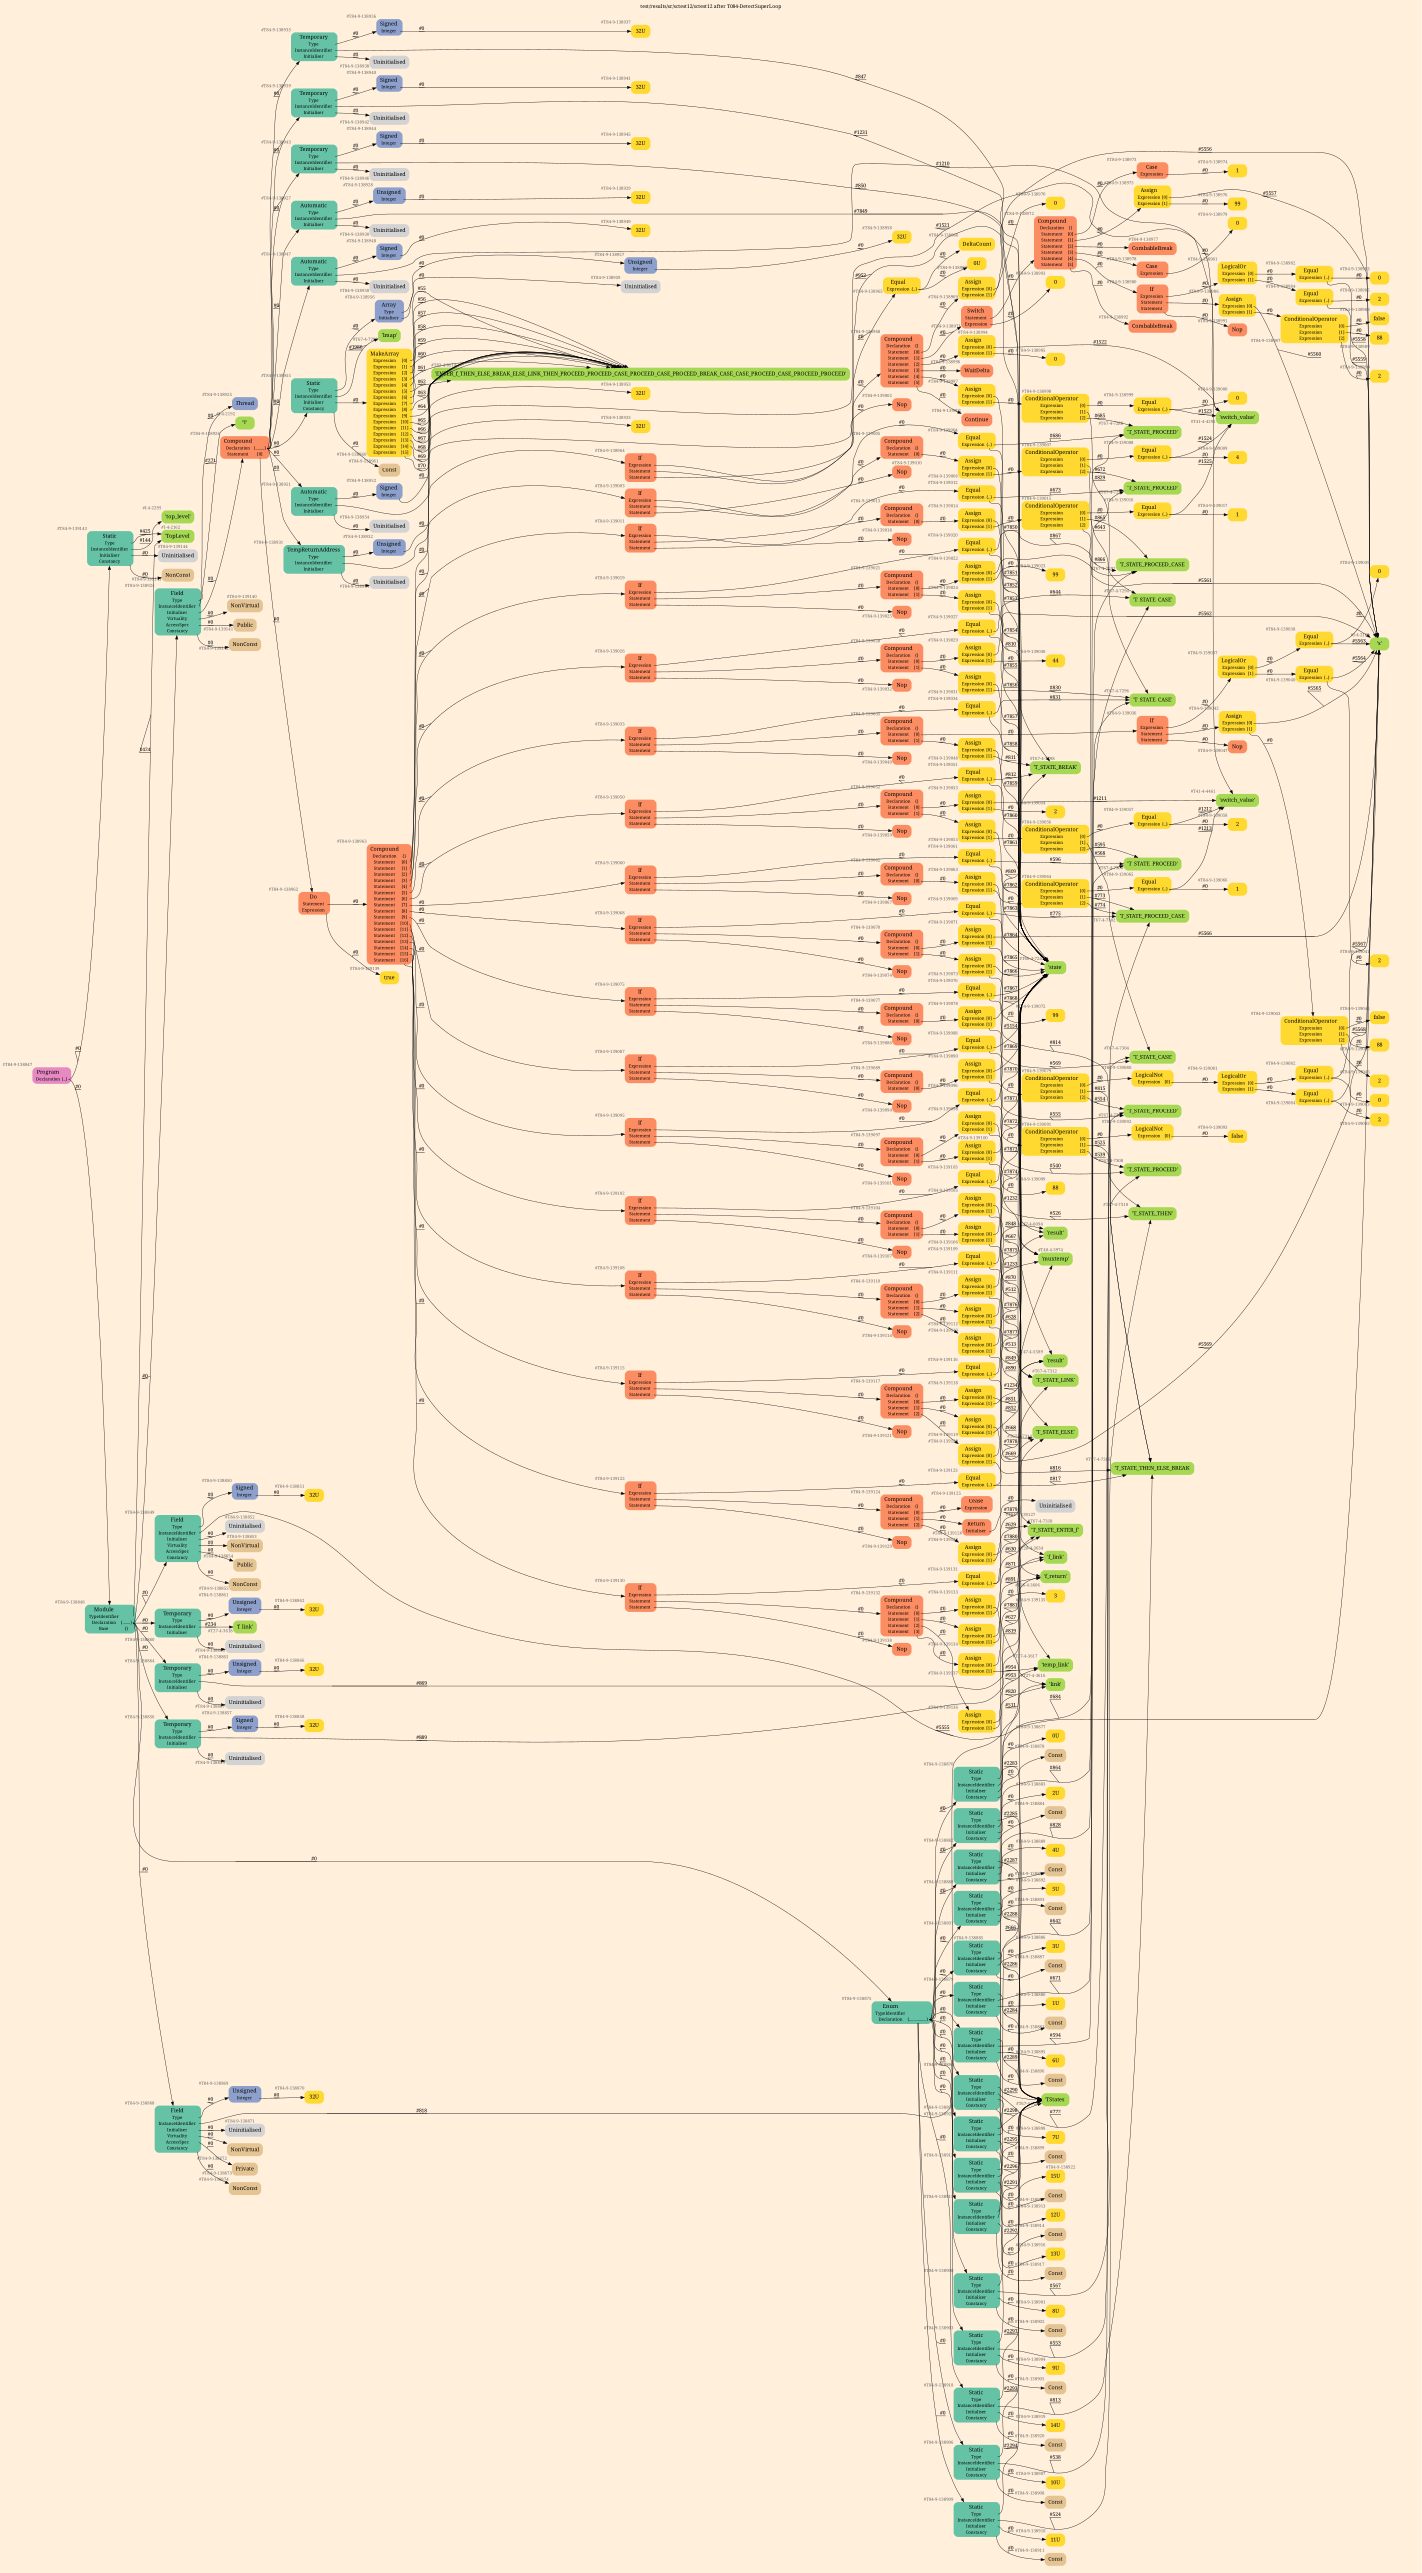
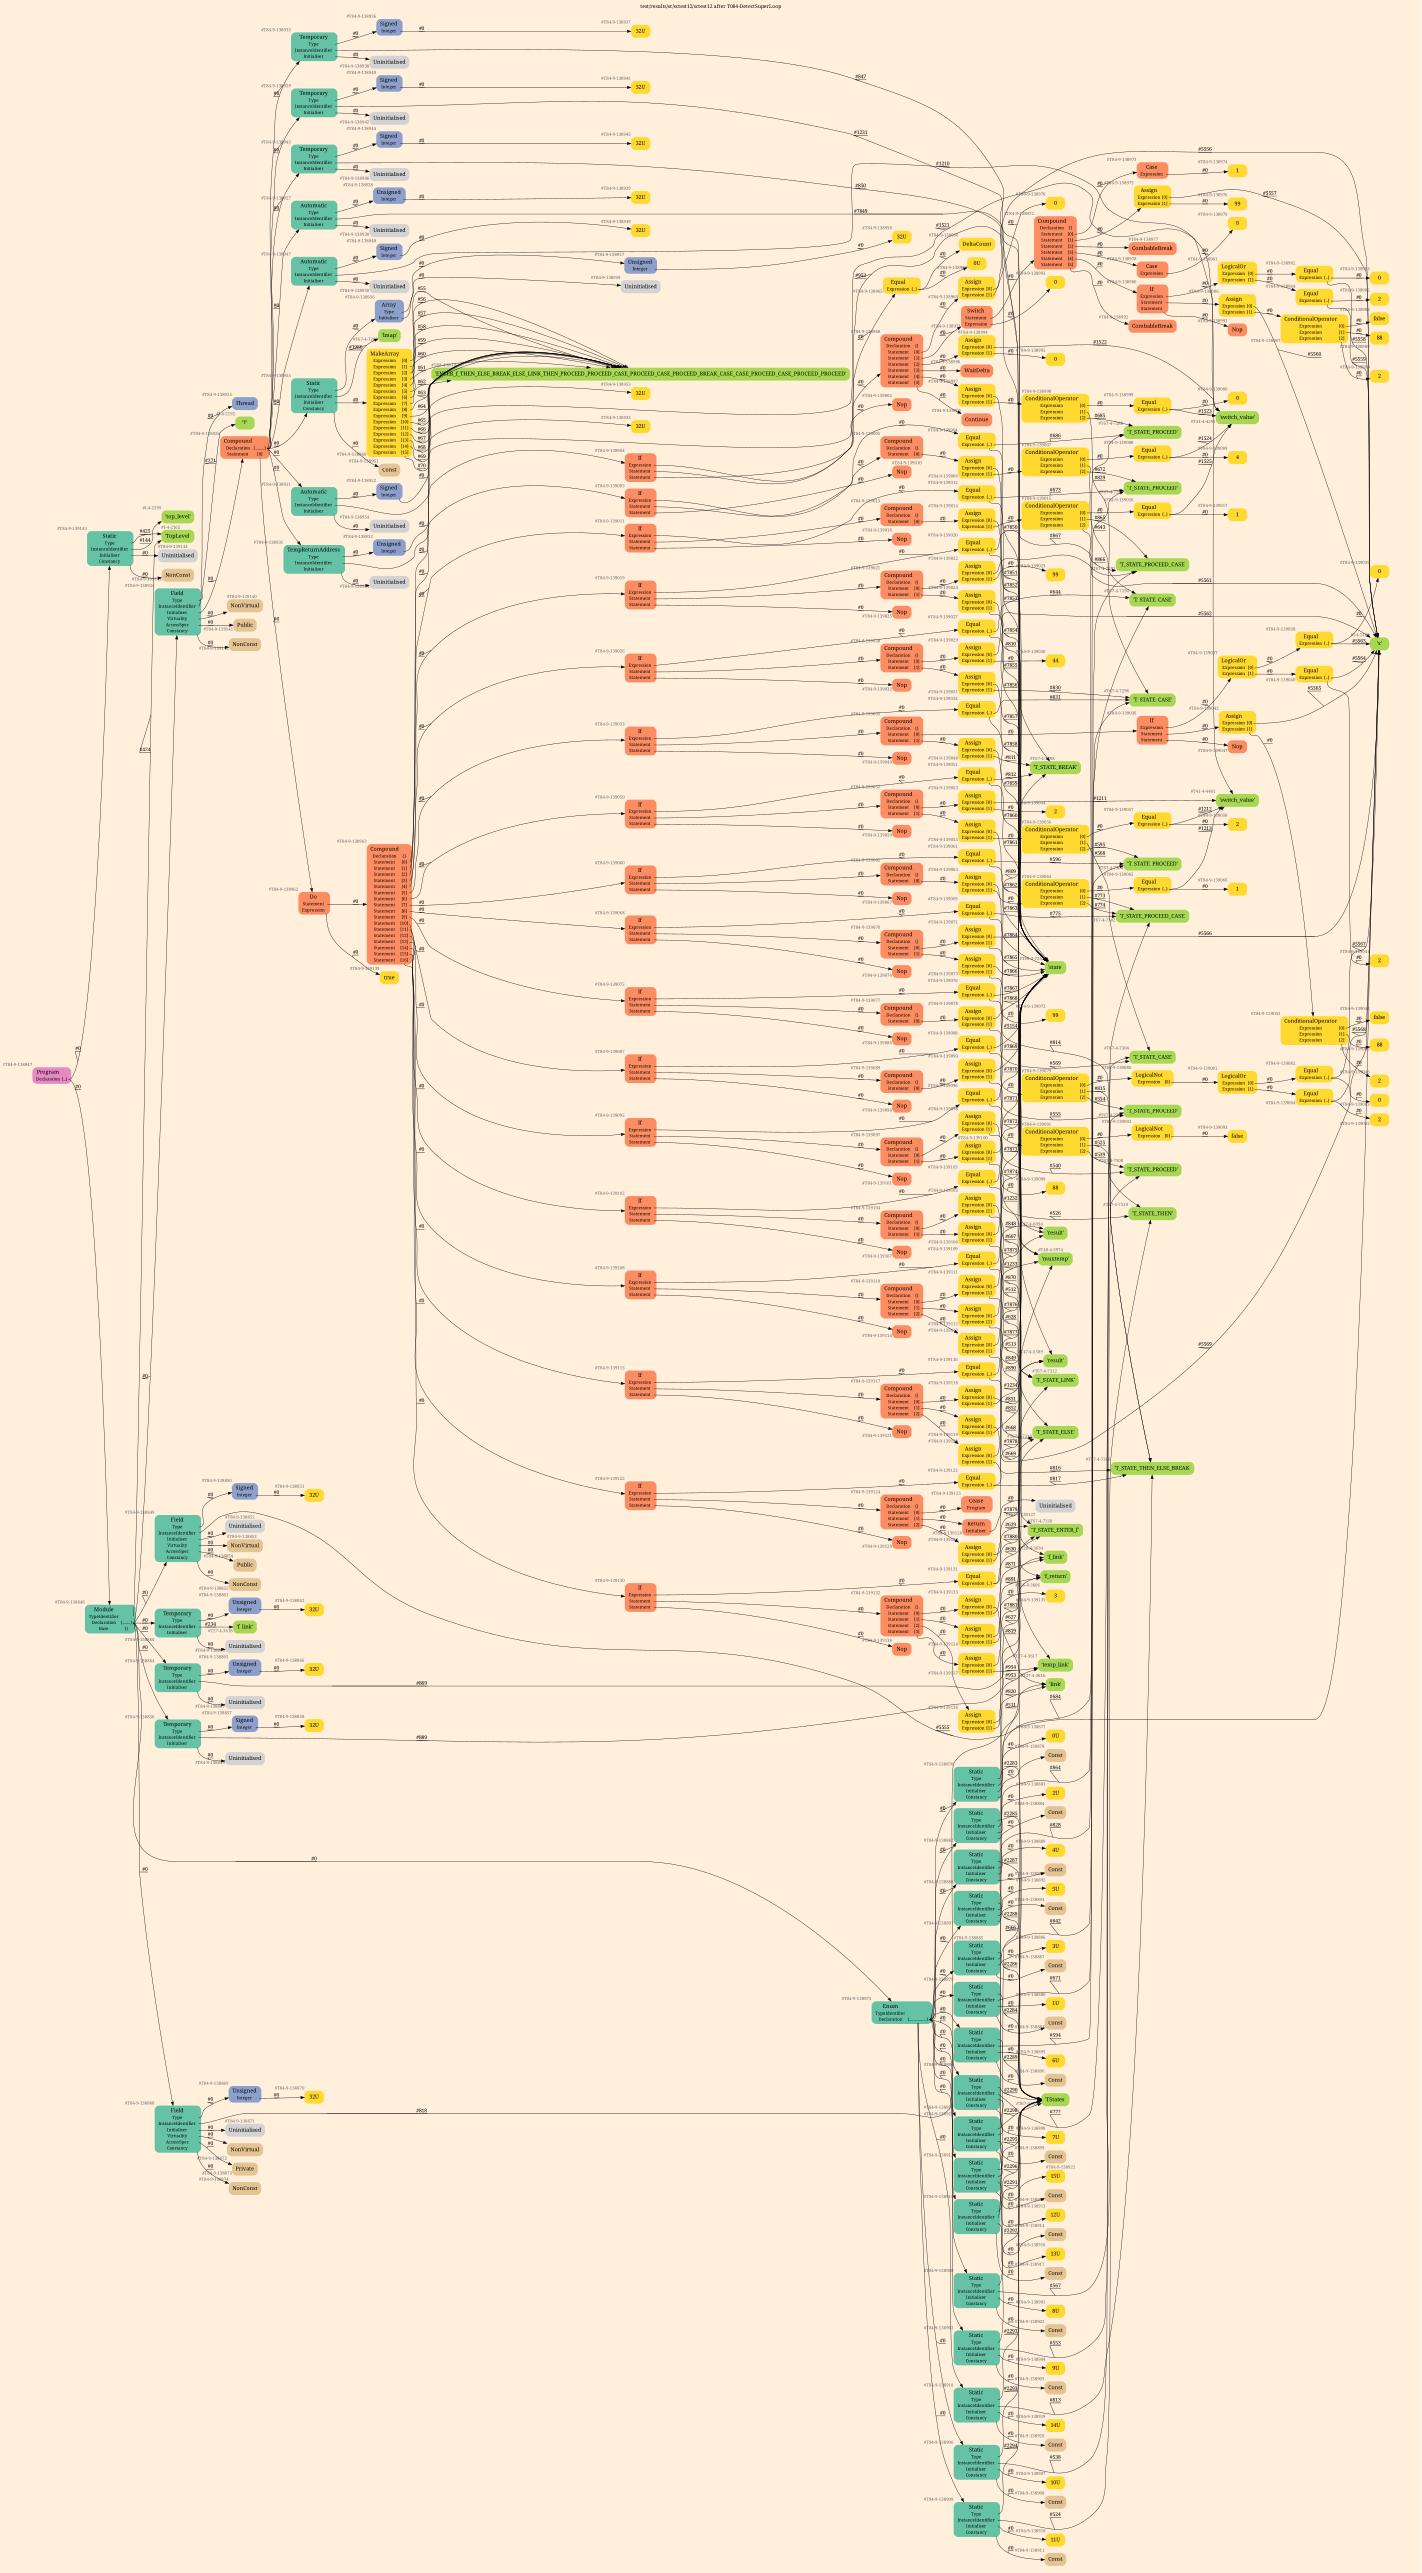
(976, 1508) -> (976, 1508)
